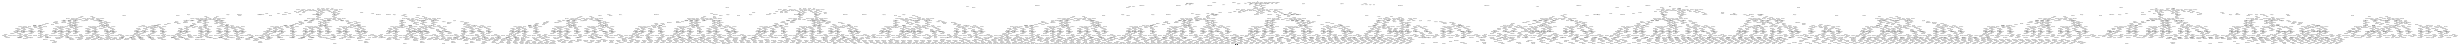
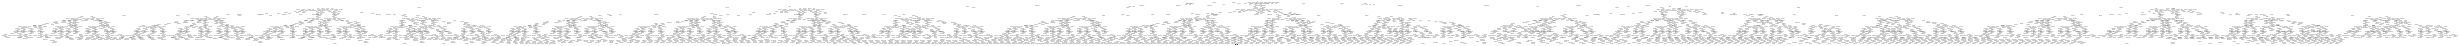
(1825, 28) -> (1820, 29)
(74, 35) -> none
